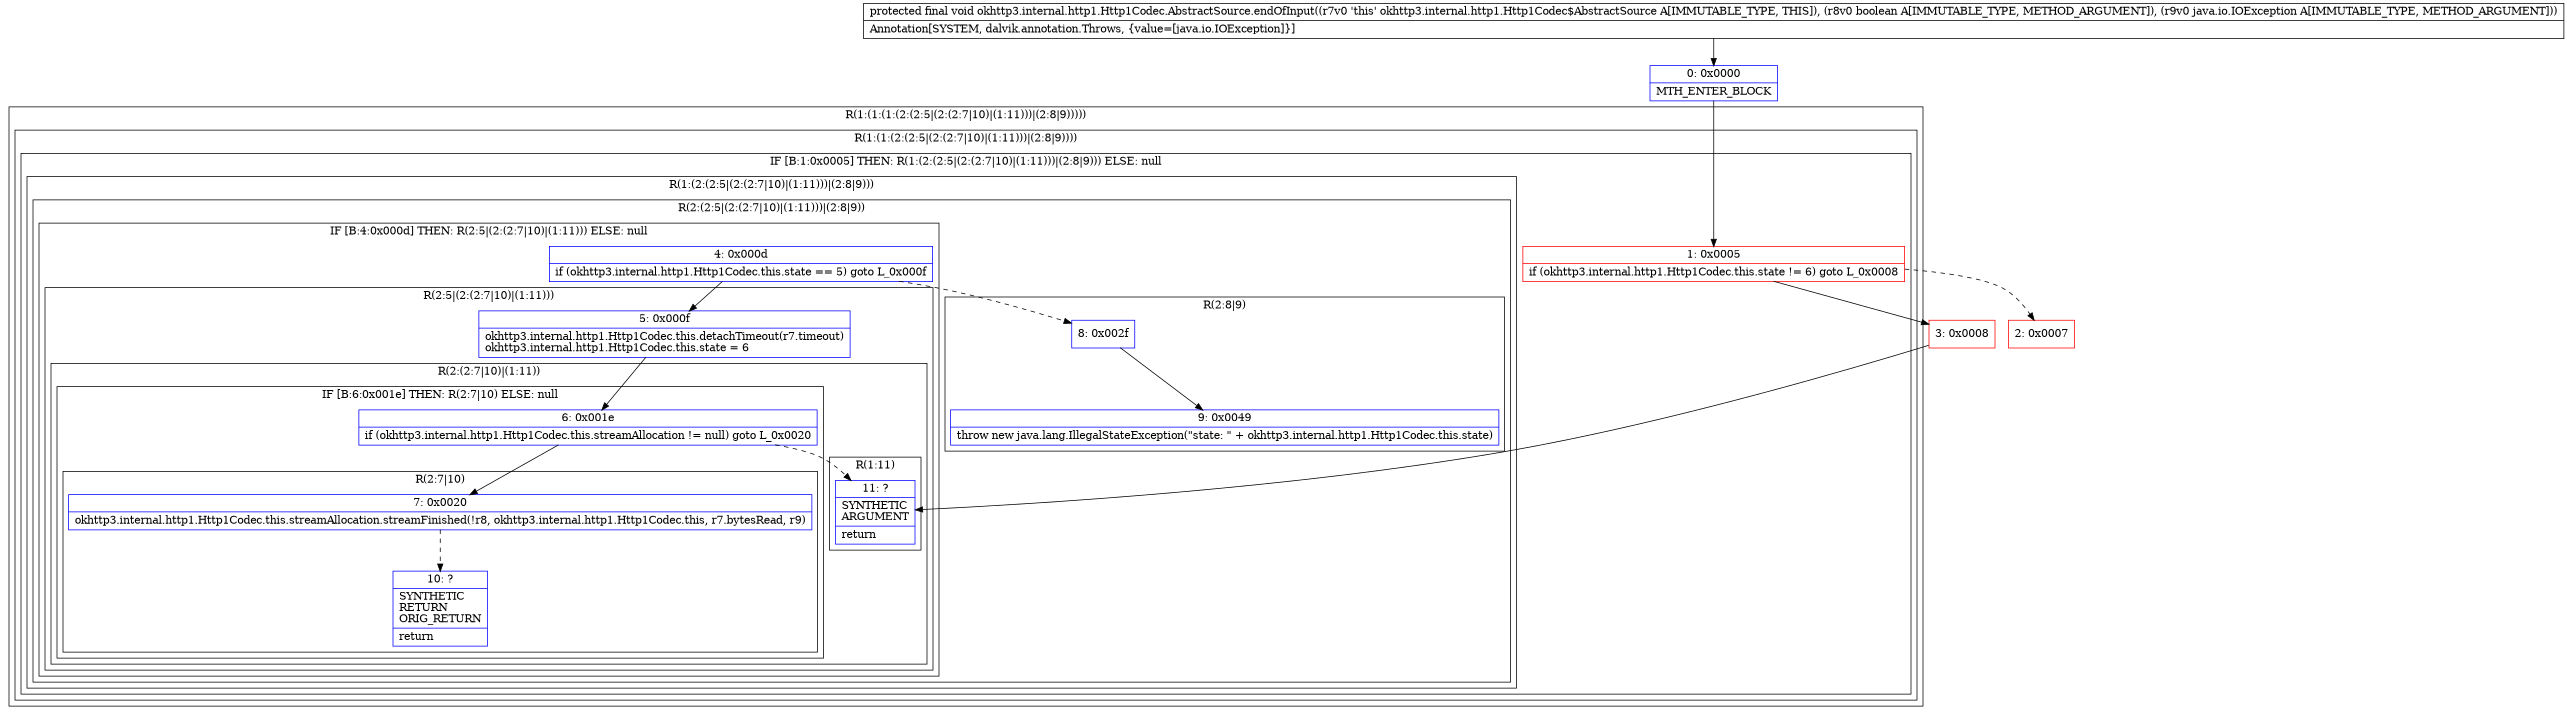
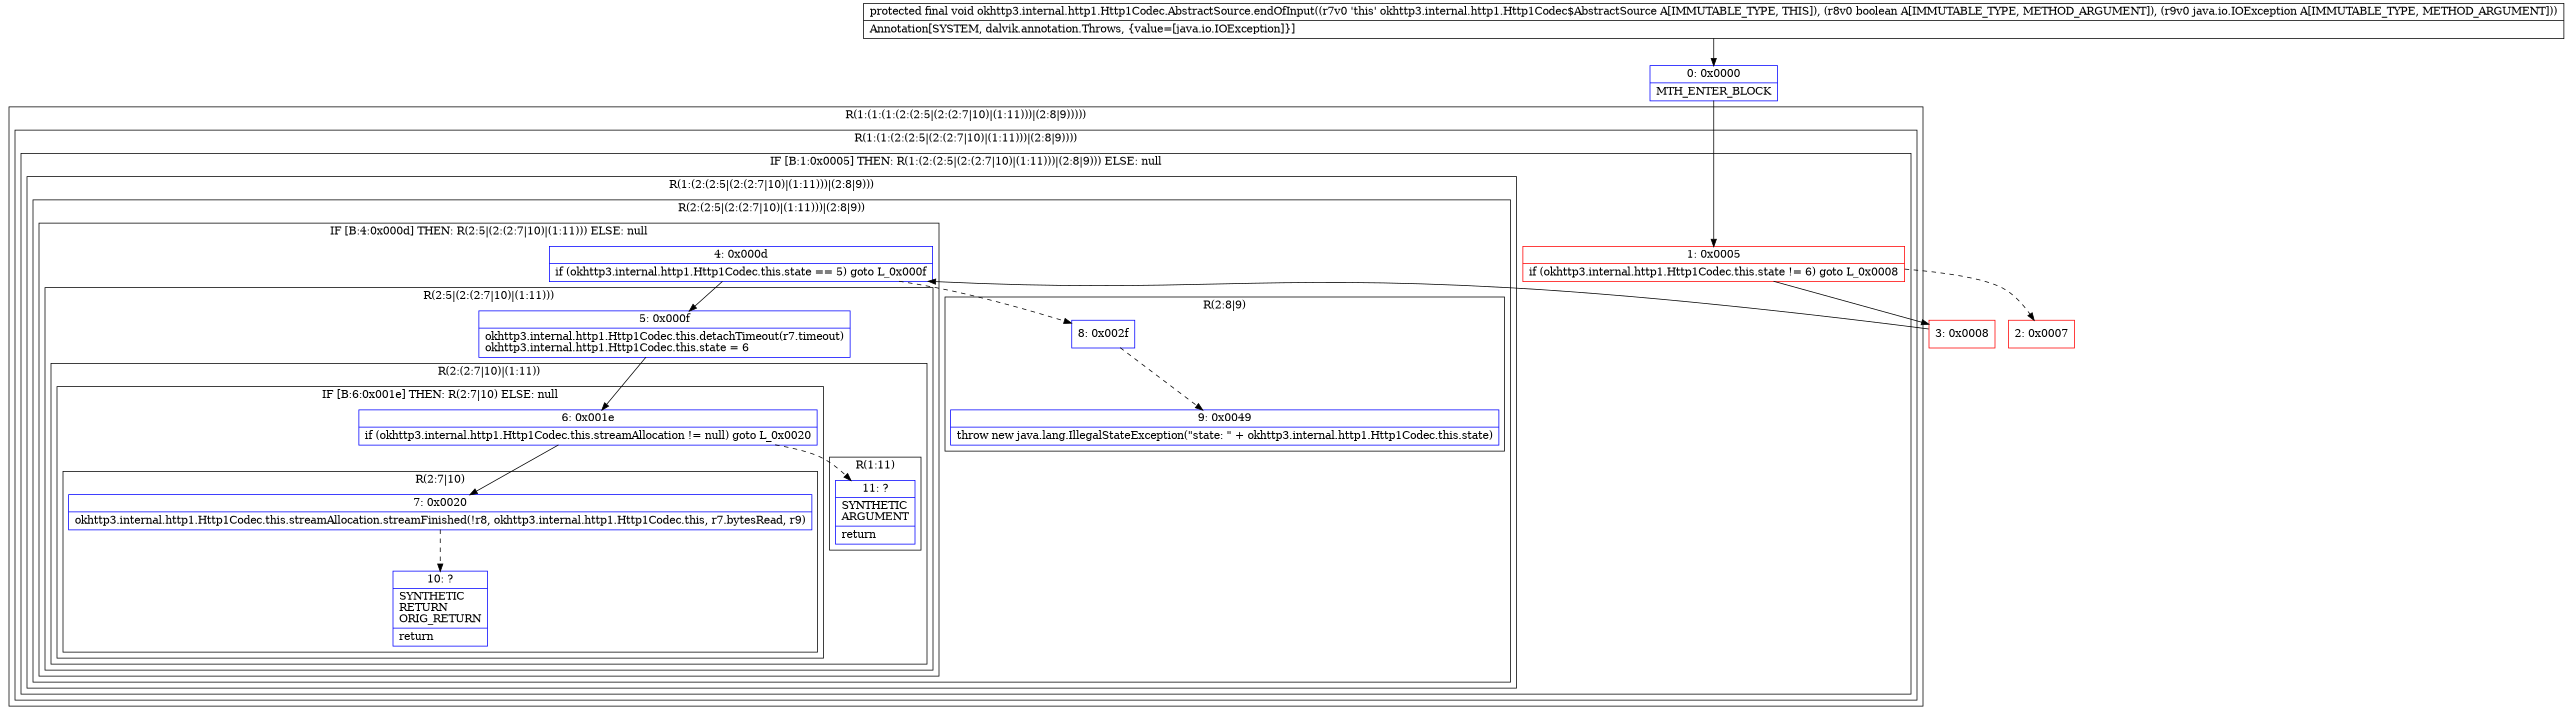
(1158, 377) -> (1158, 377)
(1432, 463) -> (1433, 284)
